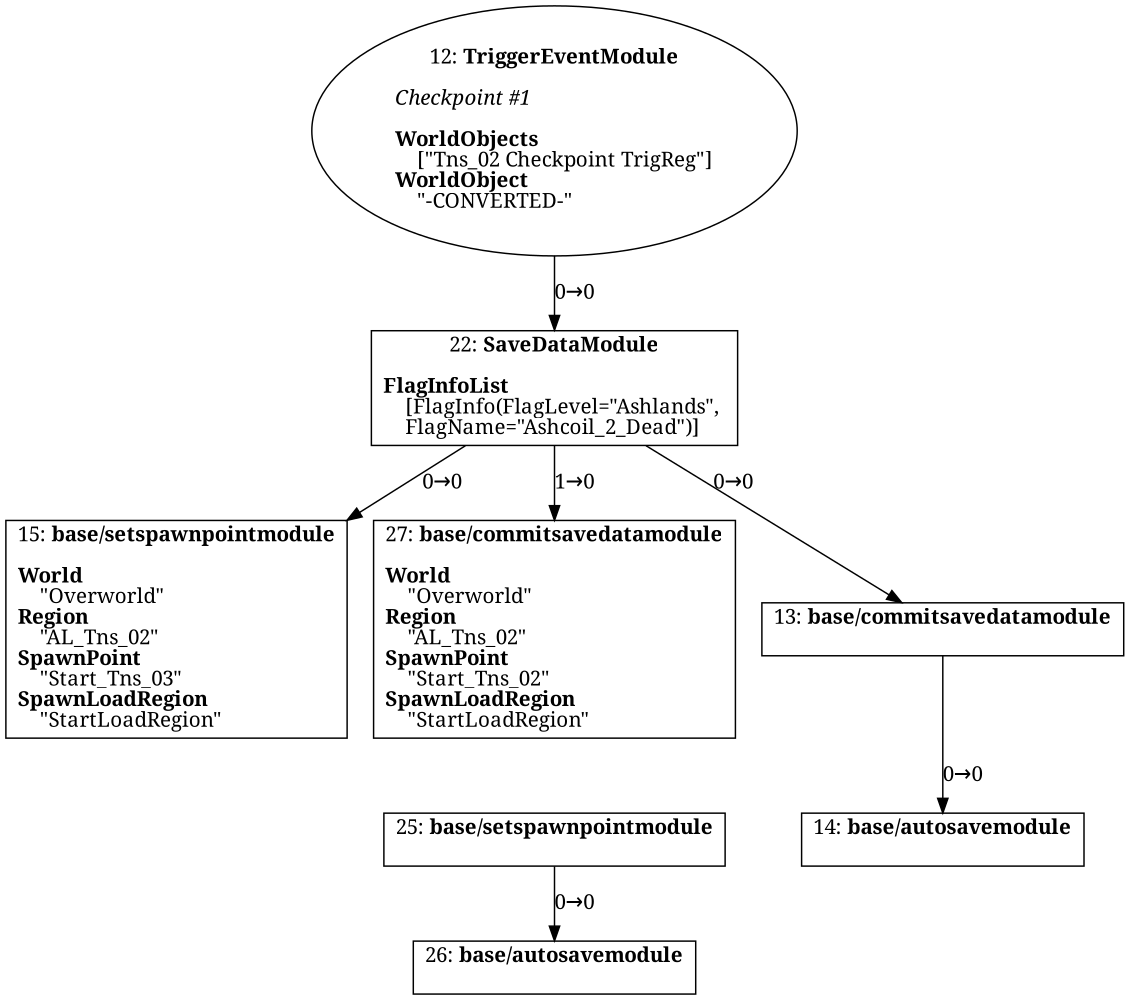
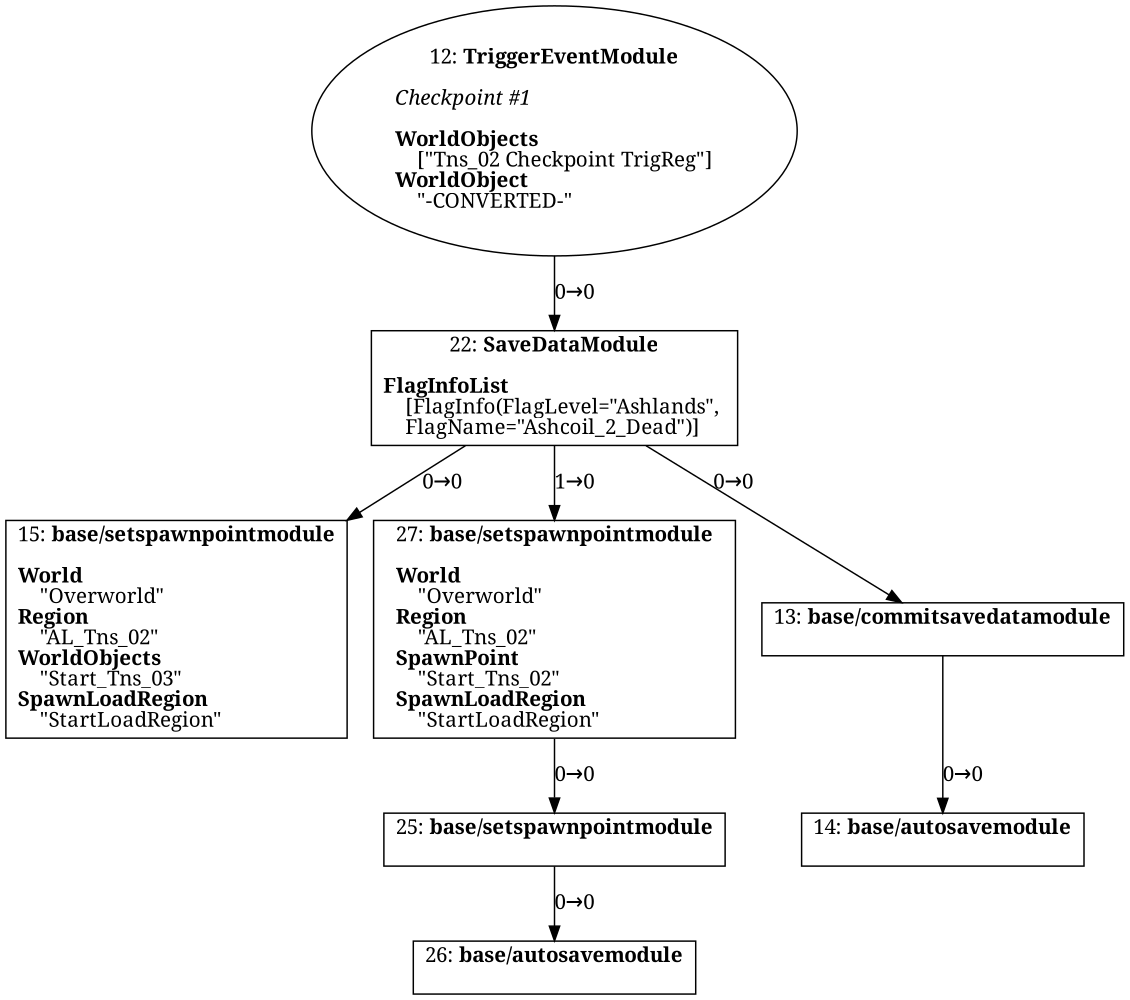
(571, 535) -> (571, 535)
(80, 659) -> (90, 659)
none -> (555, 768)
